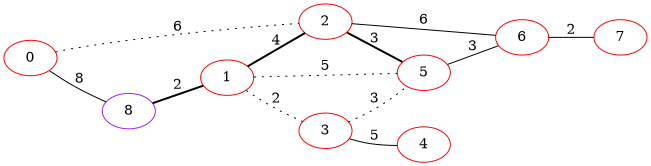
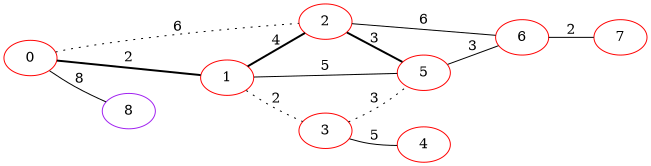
(326, 75) -> (326, 75)
(178, 94) -> (129, 68)
